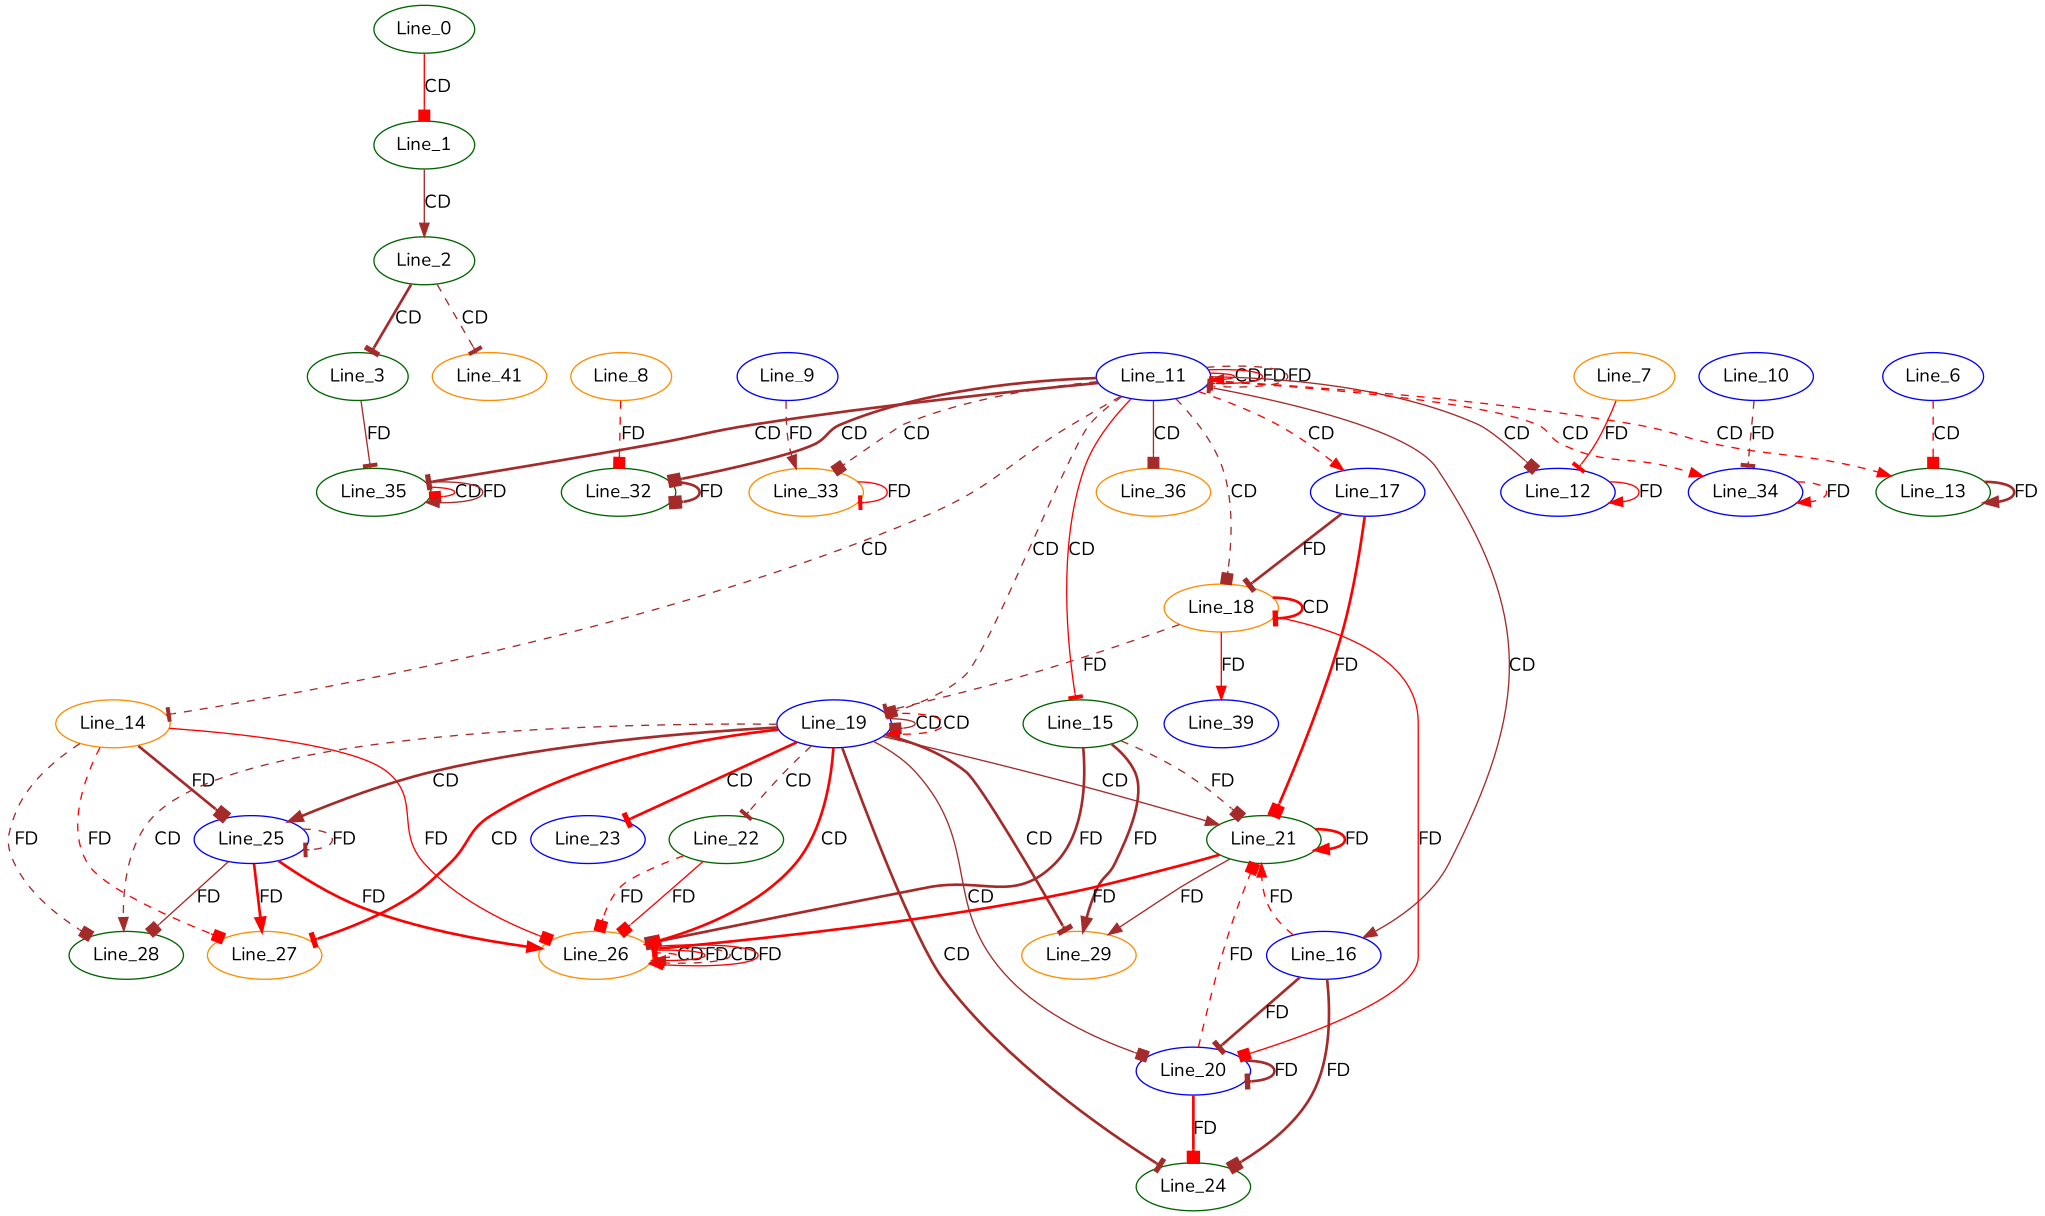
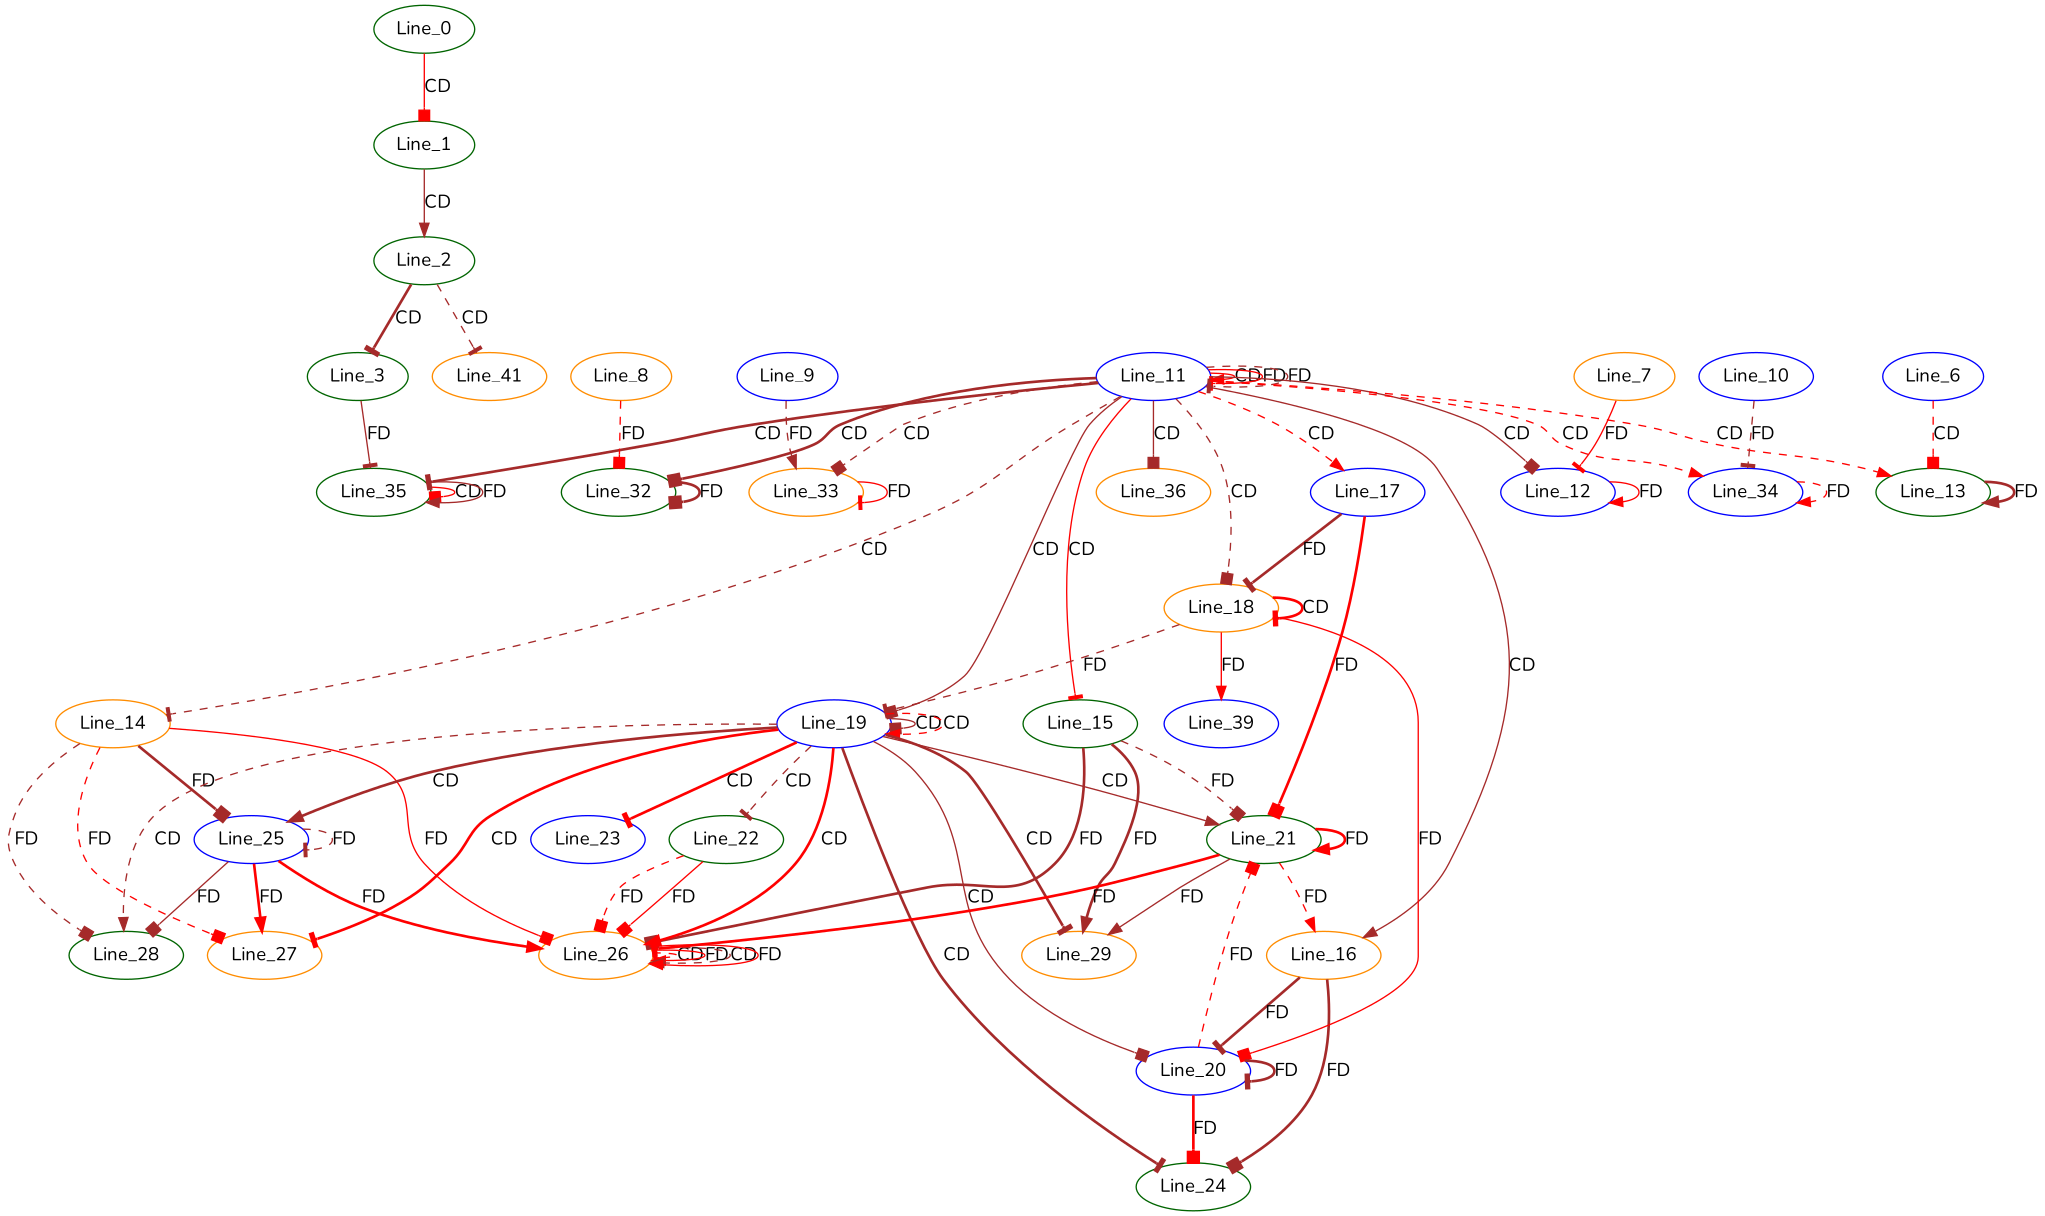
(1022, 565) -> (1022, 565)
(1270, 910) -> (1296, 890)
(1324, 955) -> (1324, 955)
